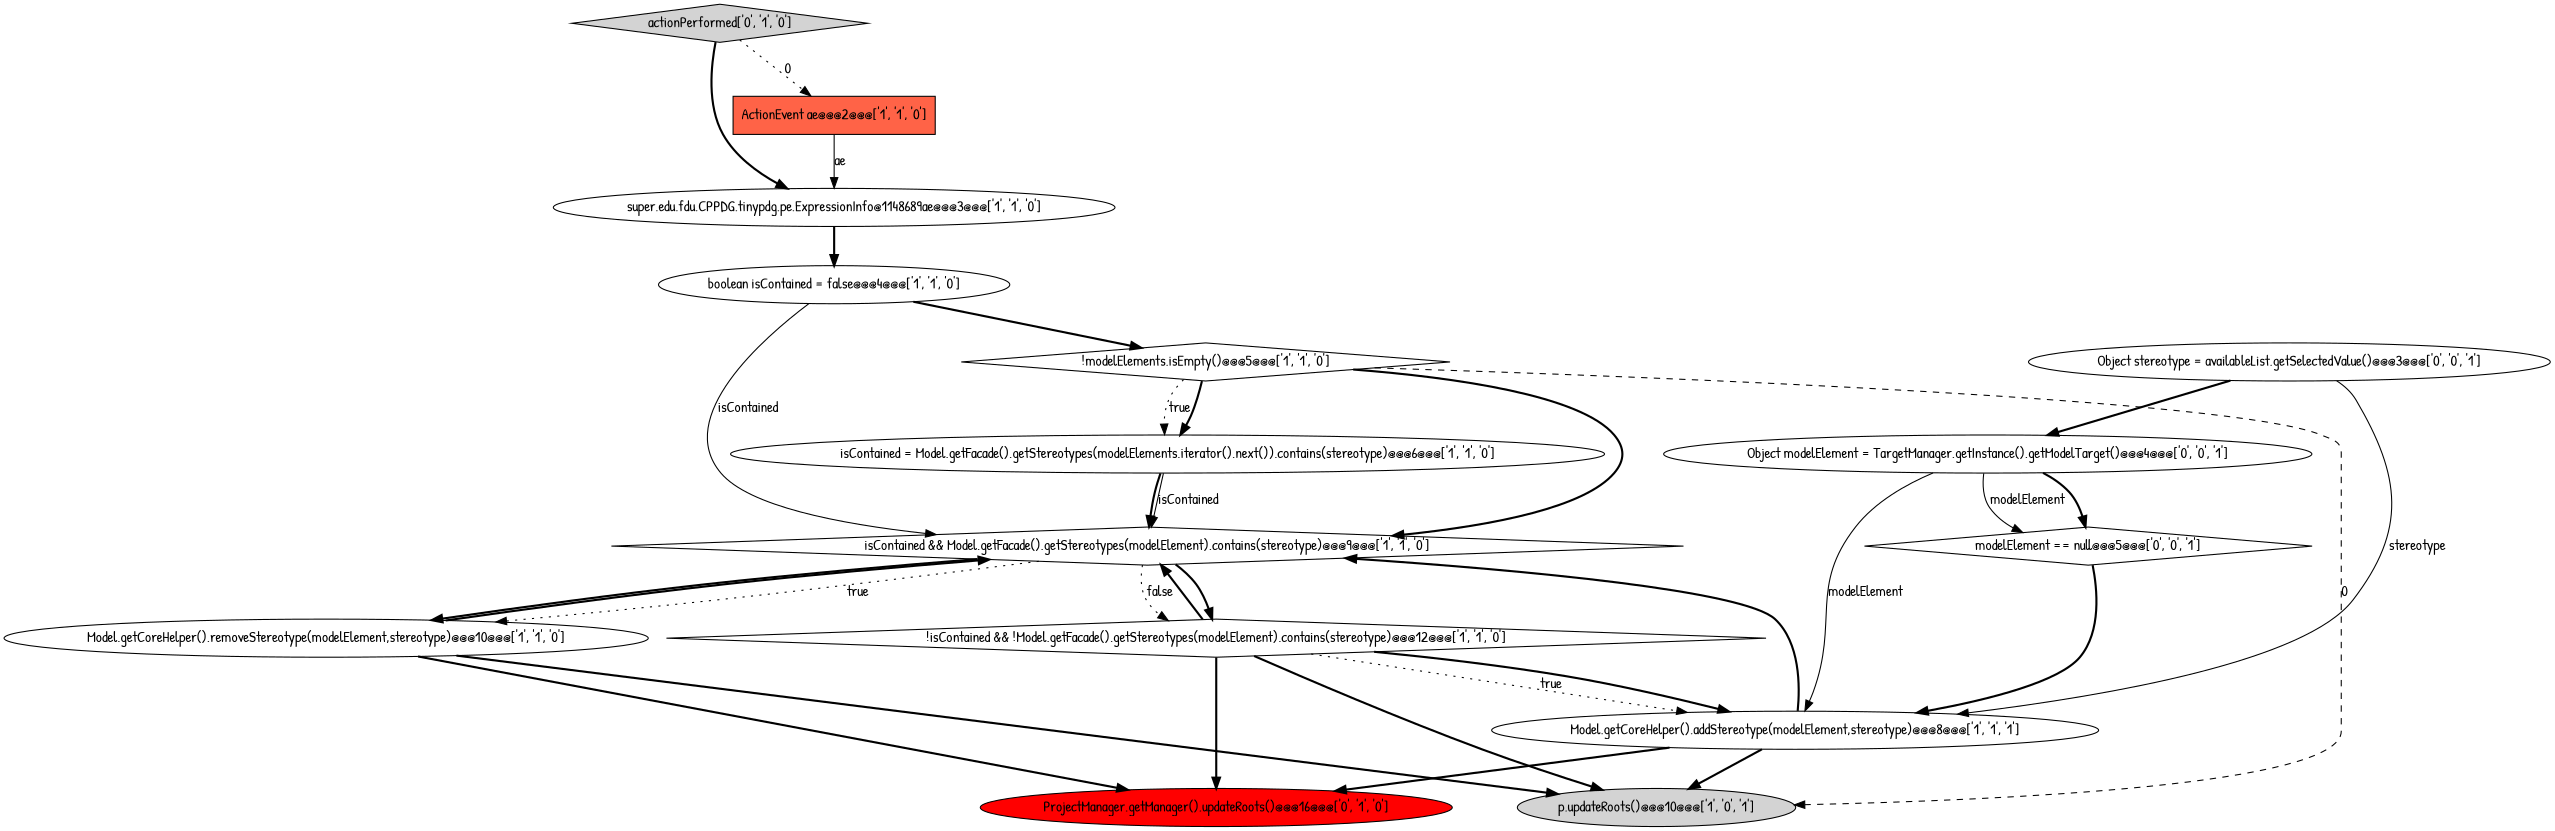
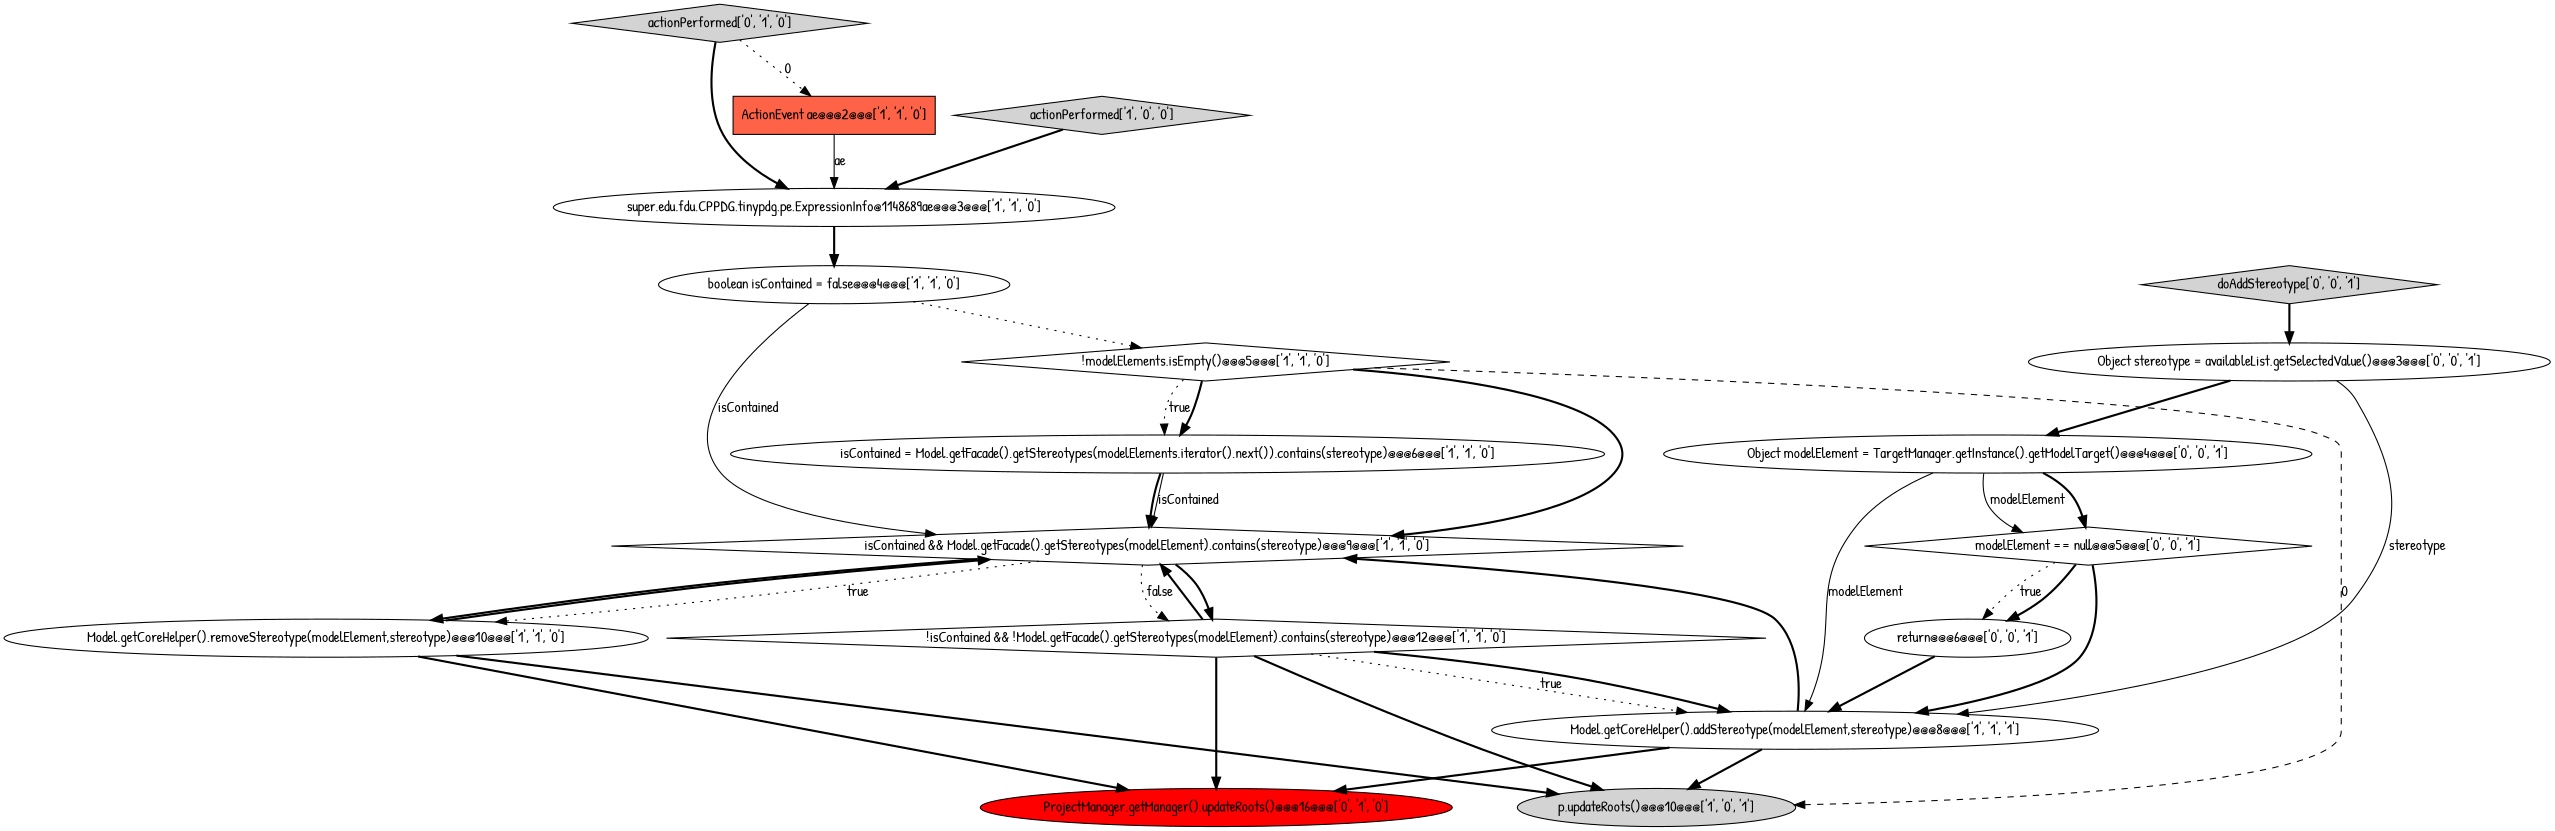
none -> (1102, 115)
none -> (2289, 285)
(1022, 324) -> (1022, 324)
none -> (1968, 638)
